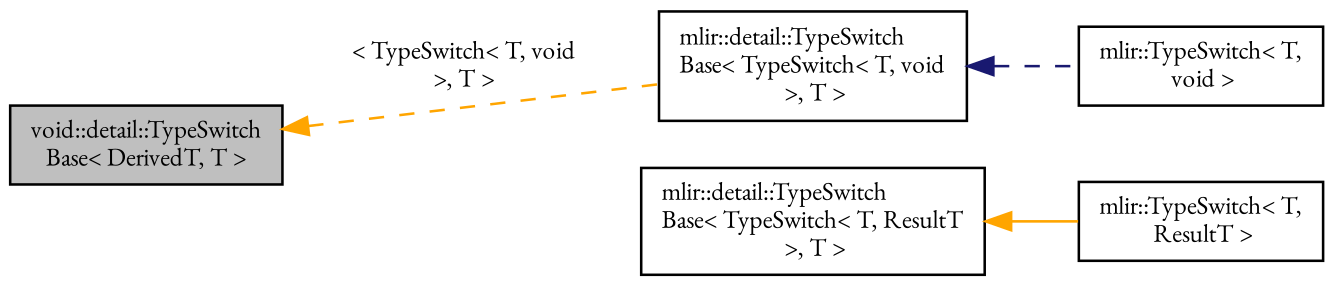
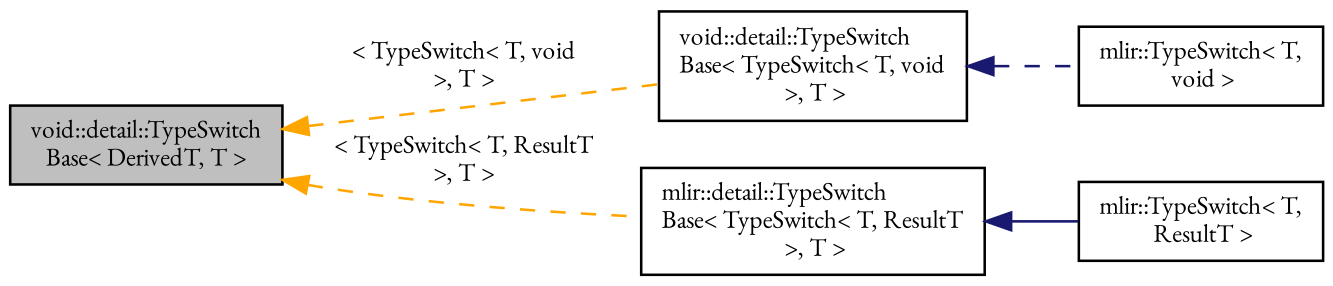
(813, 66) -> (813, 66)
none -> (474, 205)
(1045, 221) -> (1045, 221)
